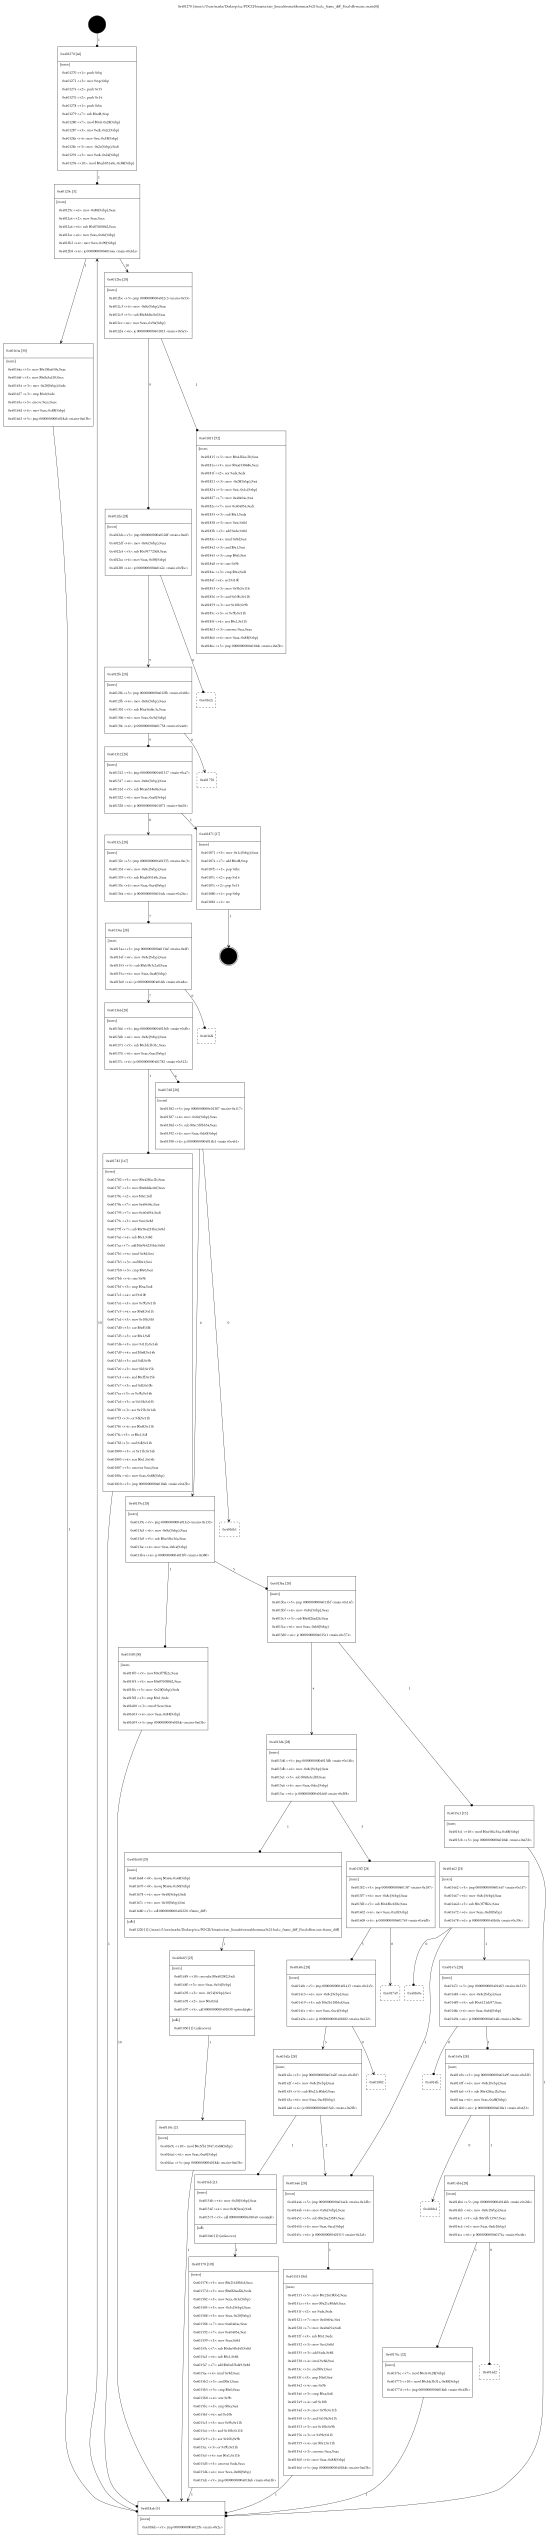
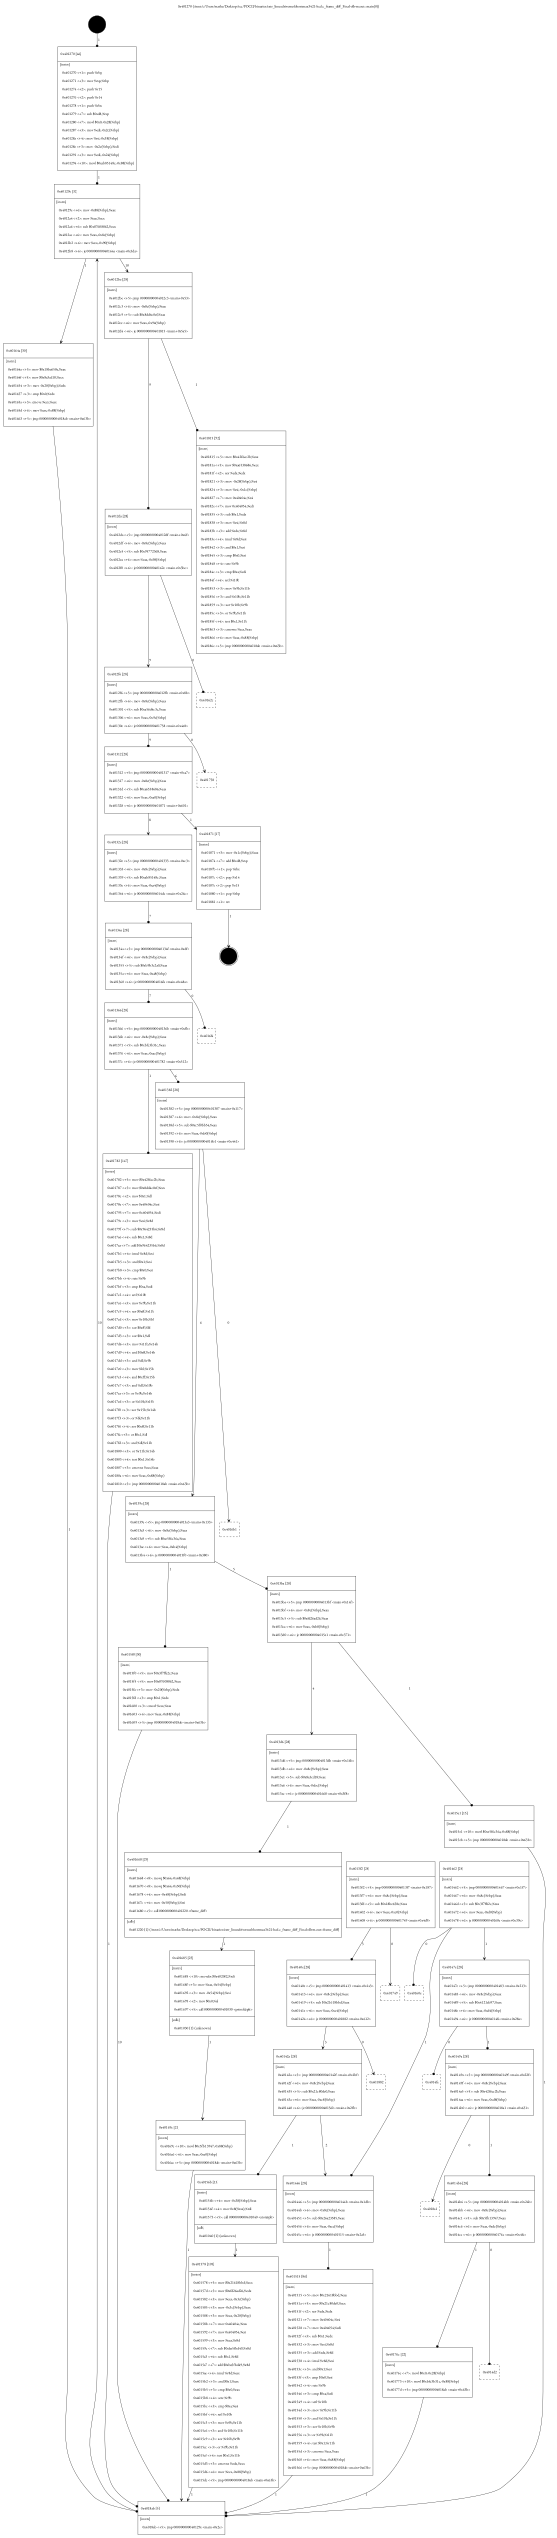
(149, 995) -> (149, 995)
(351, 1830) -> none
